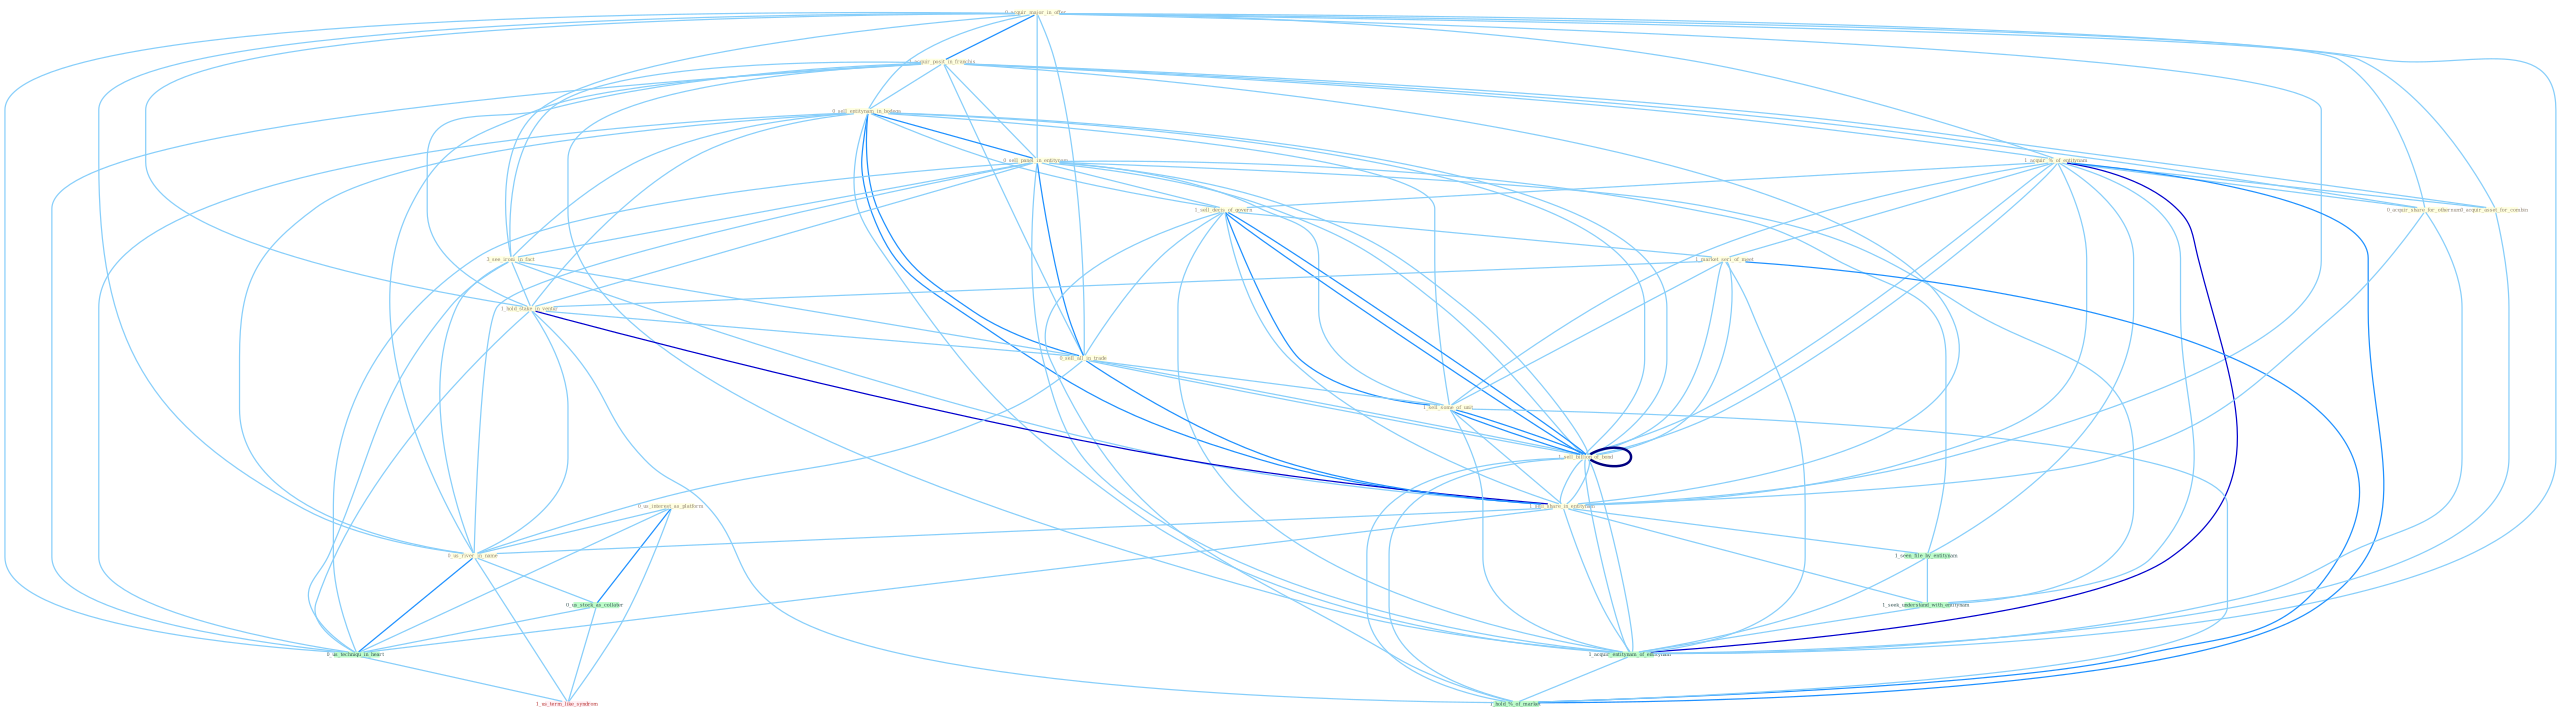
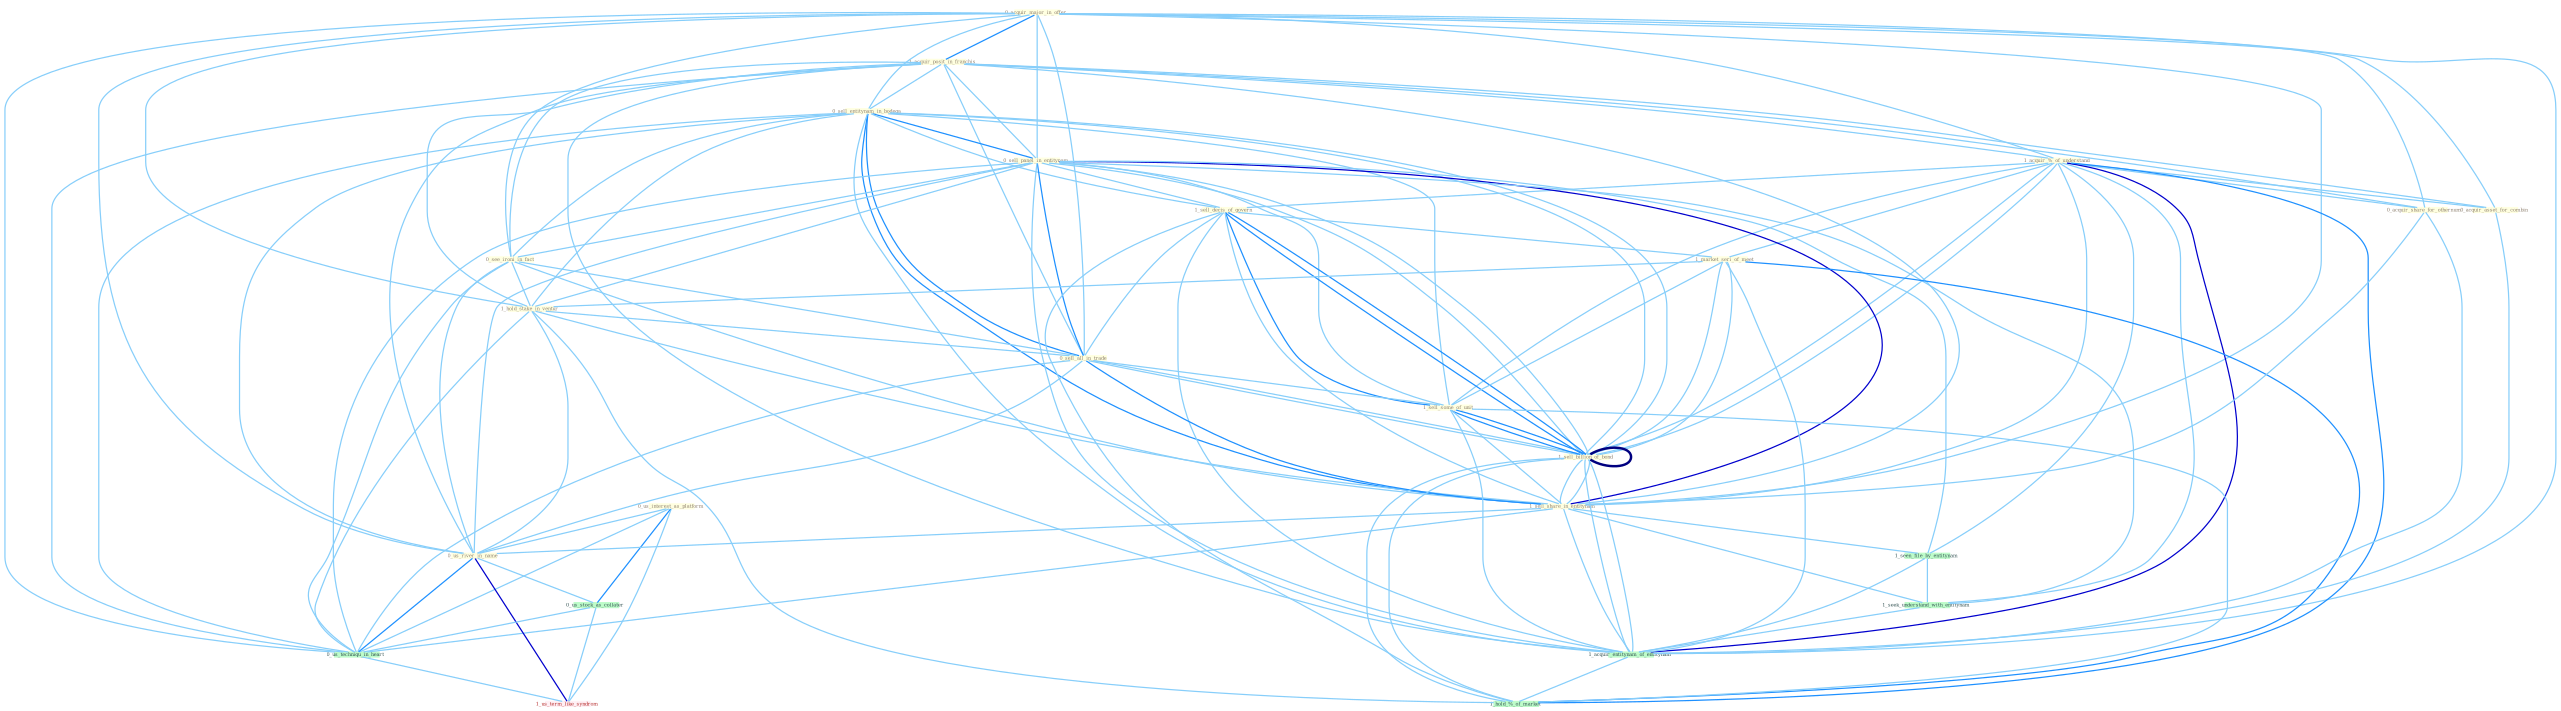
(2057, 161) -> (2057, 161)
none -> (1679, 215)
(511, 259) -> (511, 259)
(962, 415) -> (962, 415)
none -> (683, 442)
(528, 641) -> (528, 641)
